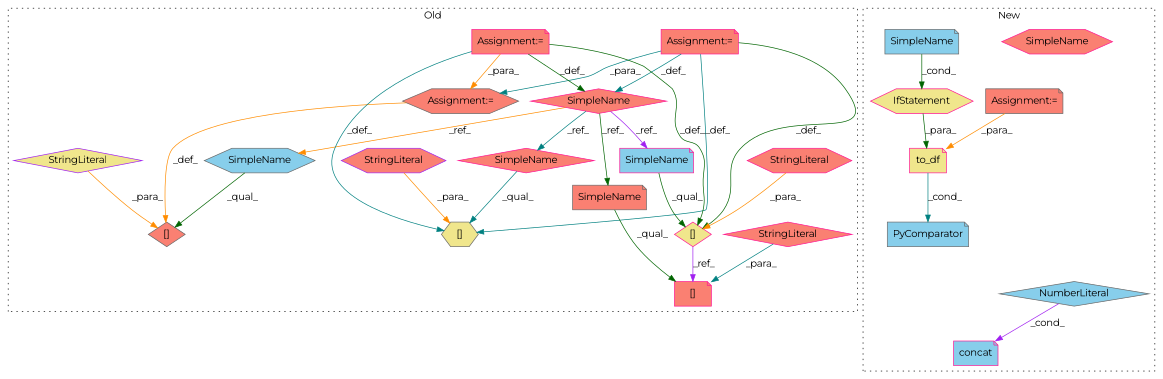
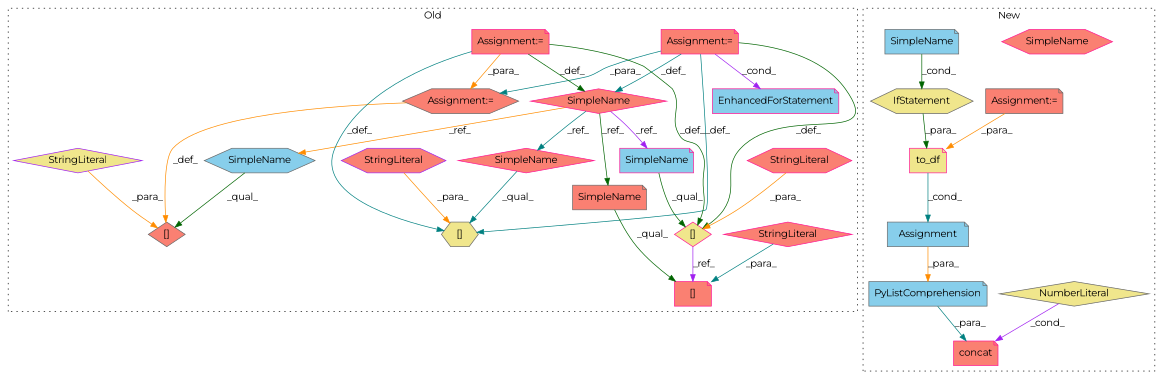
none -> (776, 101)
(922, 101) -> (922, 101)
(928, 234) -> (928, 234)
none -> (928, 294)
(1074, 294) -> (1074, 294)
(976, 353) -> (976, 353)
